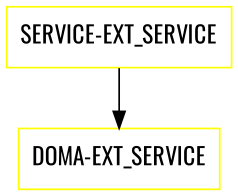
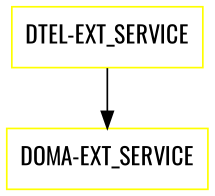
(119, 37) -> (107, 37)
